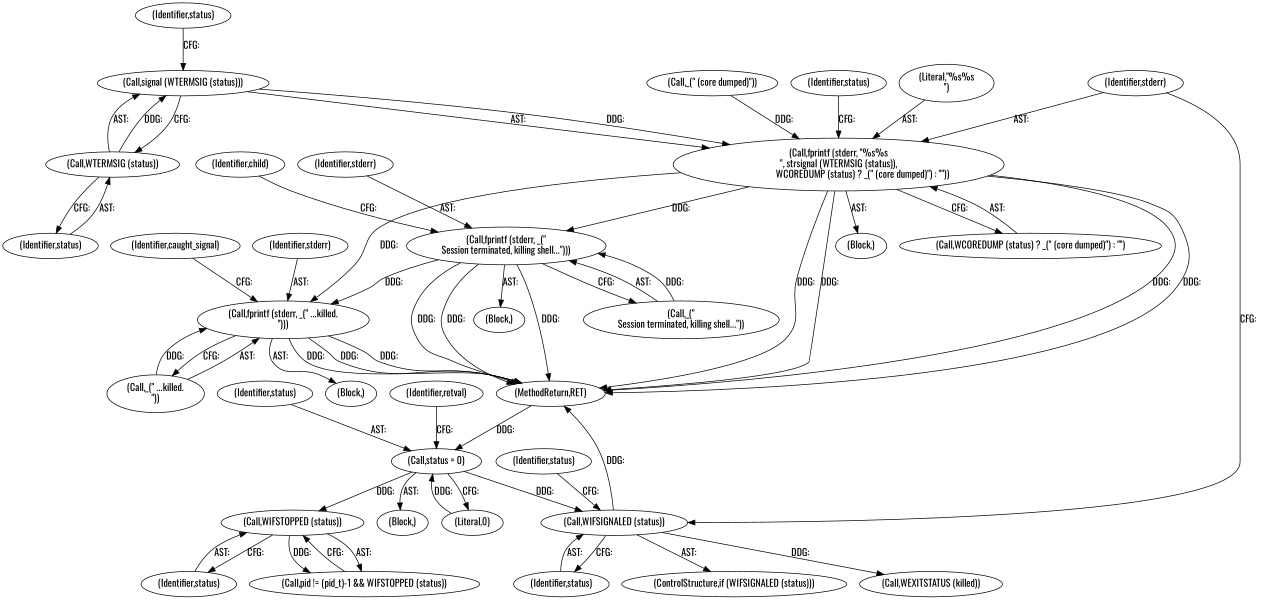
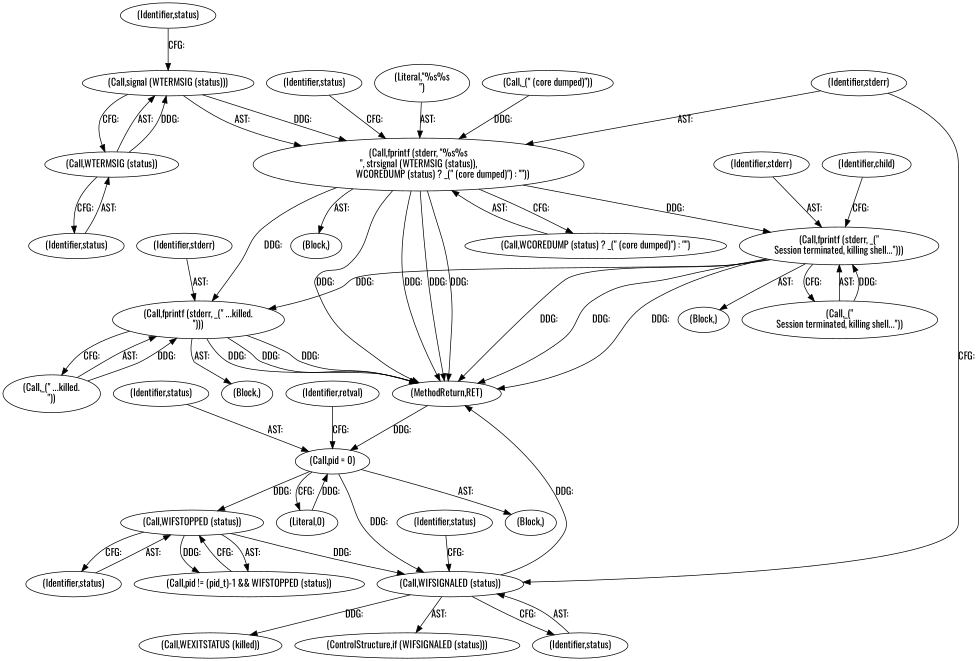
(175, 246) -> none
(436, 461) -> (333, 461)
none -> (314, 554)
